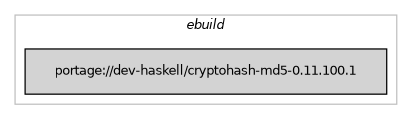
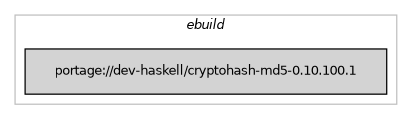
(206, 72) -> (206, 72)
